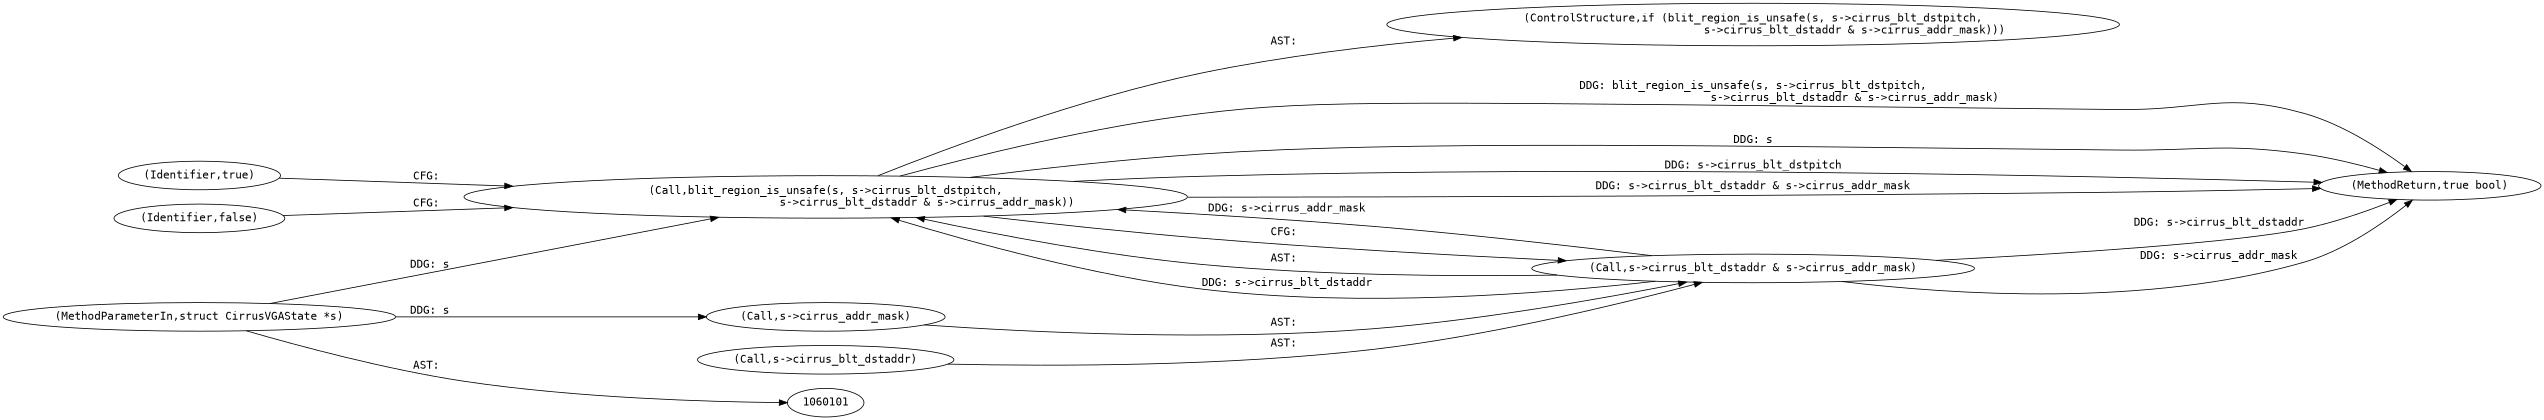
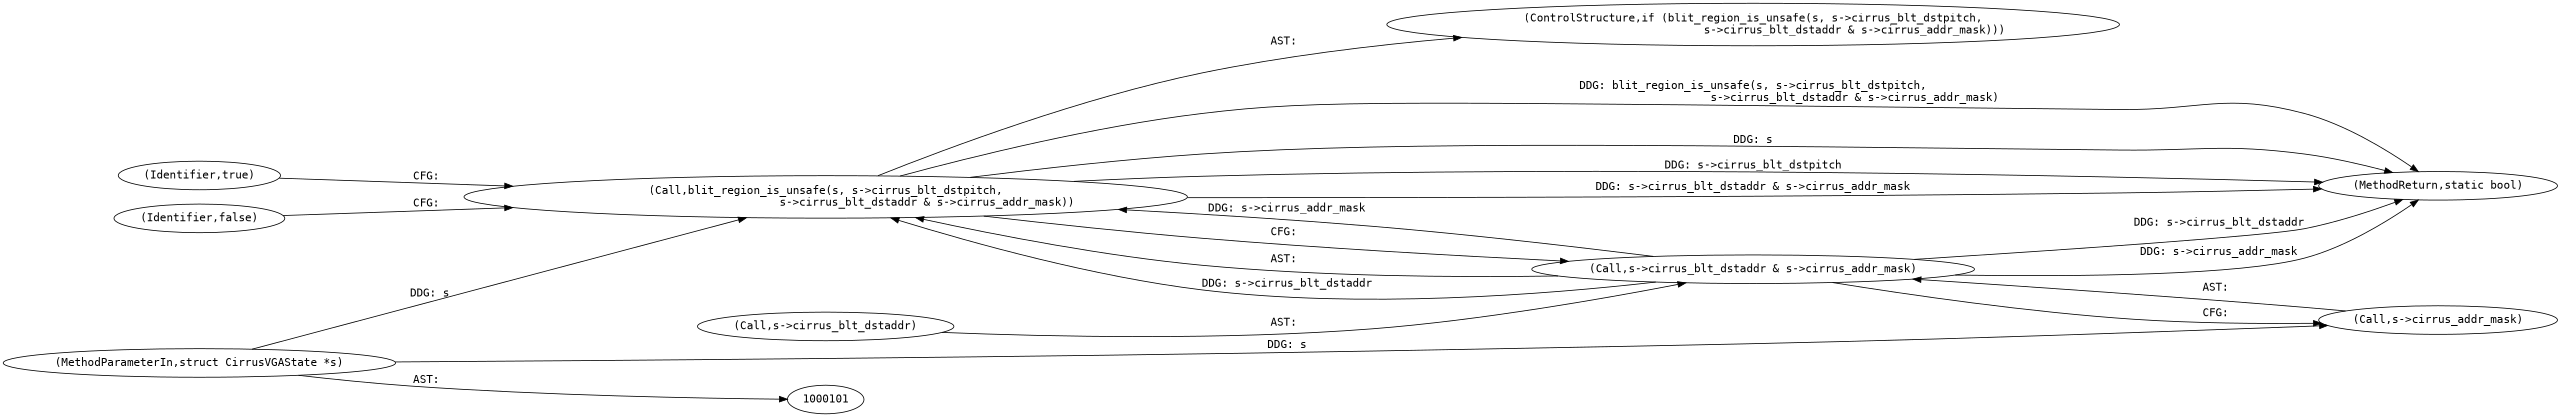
(2430, 186) -> (2438, 186)
none -> (2072, 314)
(826, 403) -> (826, 400)
